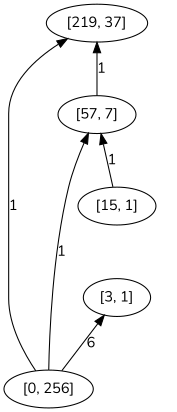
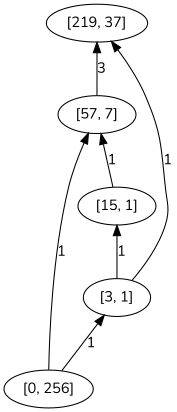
(102, 69) -> (102, 69)
(9, 201) -> (163, 165)
none -> (117, 257)
(91, 343) -> (91, 343)
